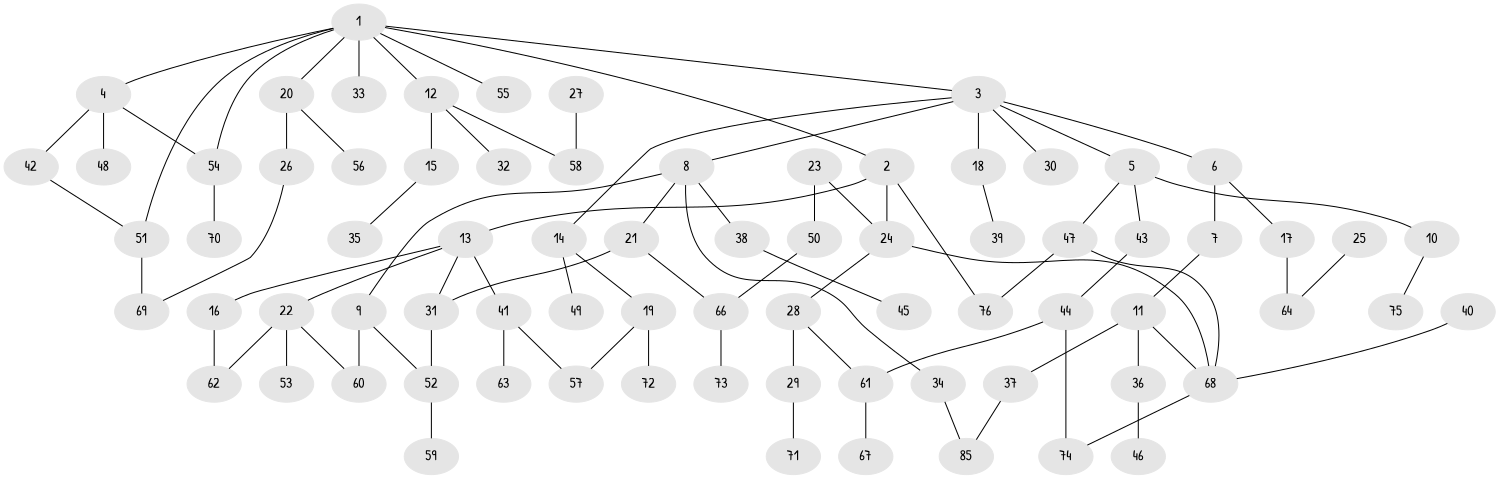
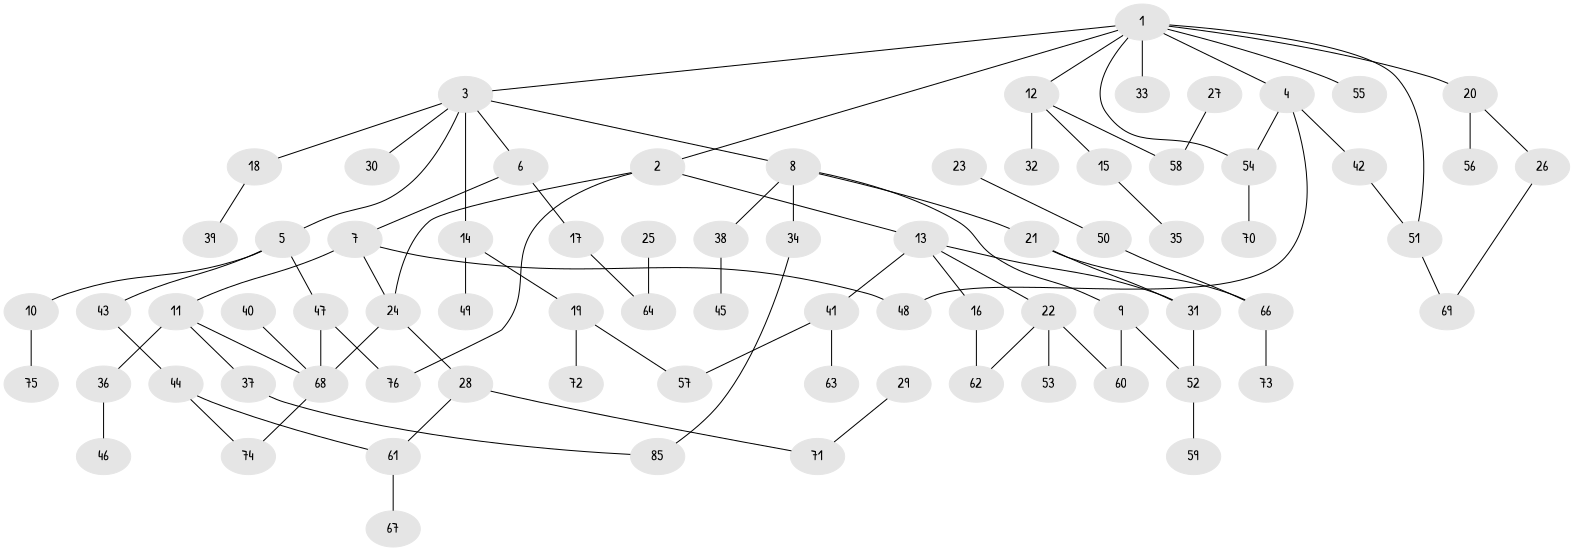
(851, 203) -> (374, 276)
none -> (633, 268)
(793, 348) -> (641, 423)
